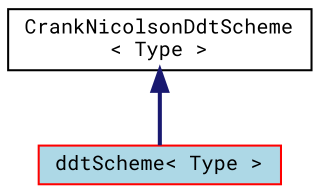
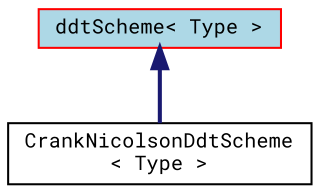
(160, 118) -> (160, 96)
